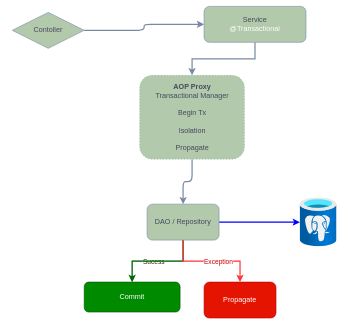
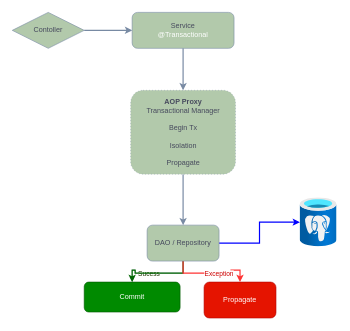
(255, 24) -> (183, 30)
(192, 117) -> (183, 132)
(183, 222) -> (183, 243)
